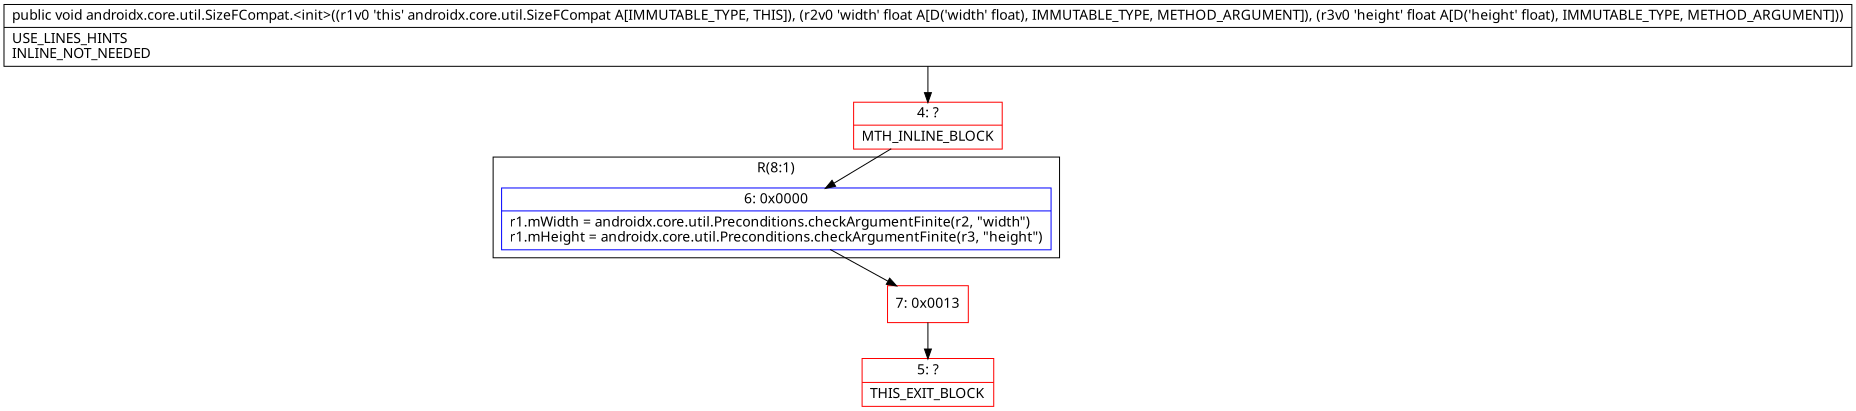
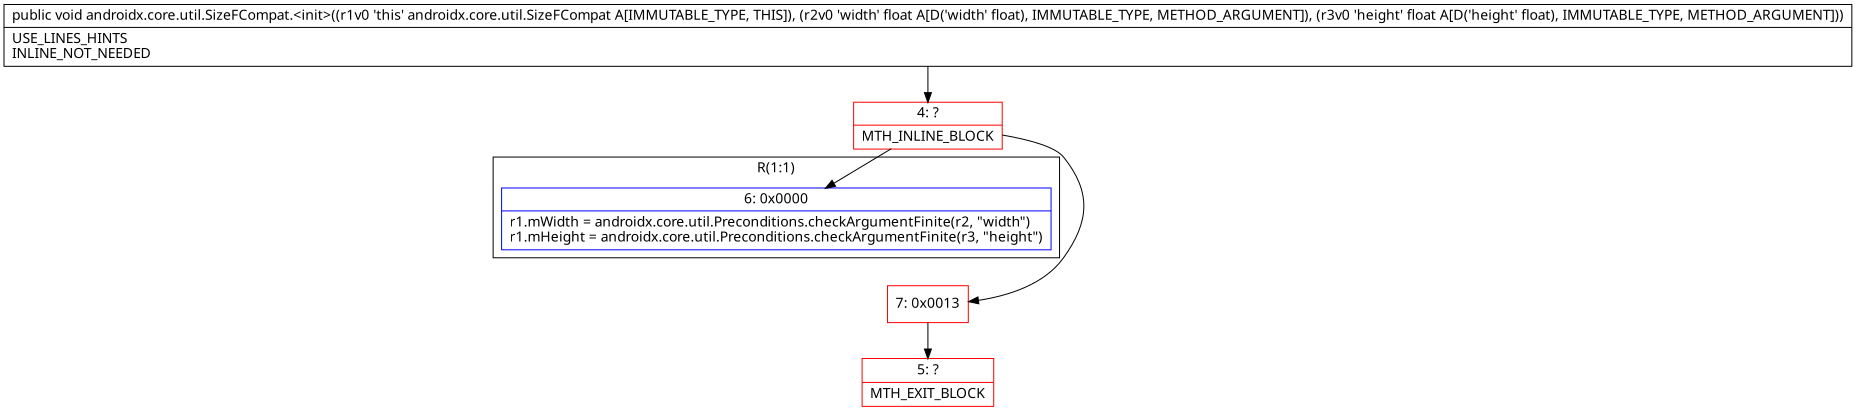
(776, 169) -> (776, 169)
(859, 265) -> (1081, 223)
(927, 394) -> (928, 394)
